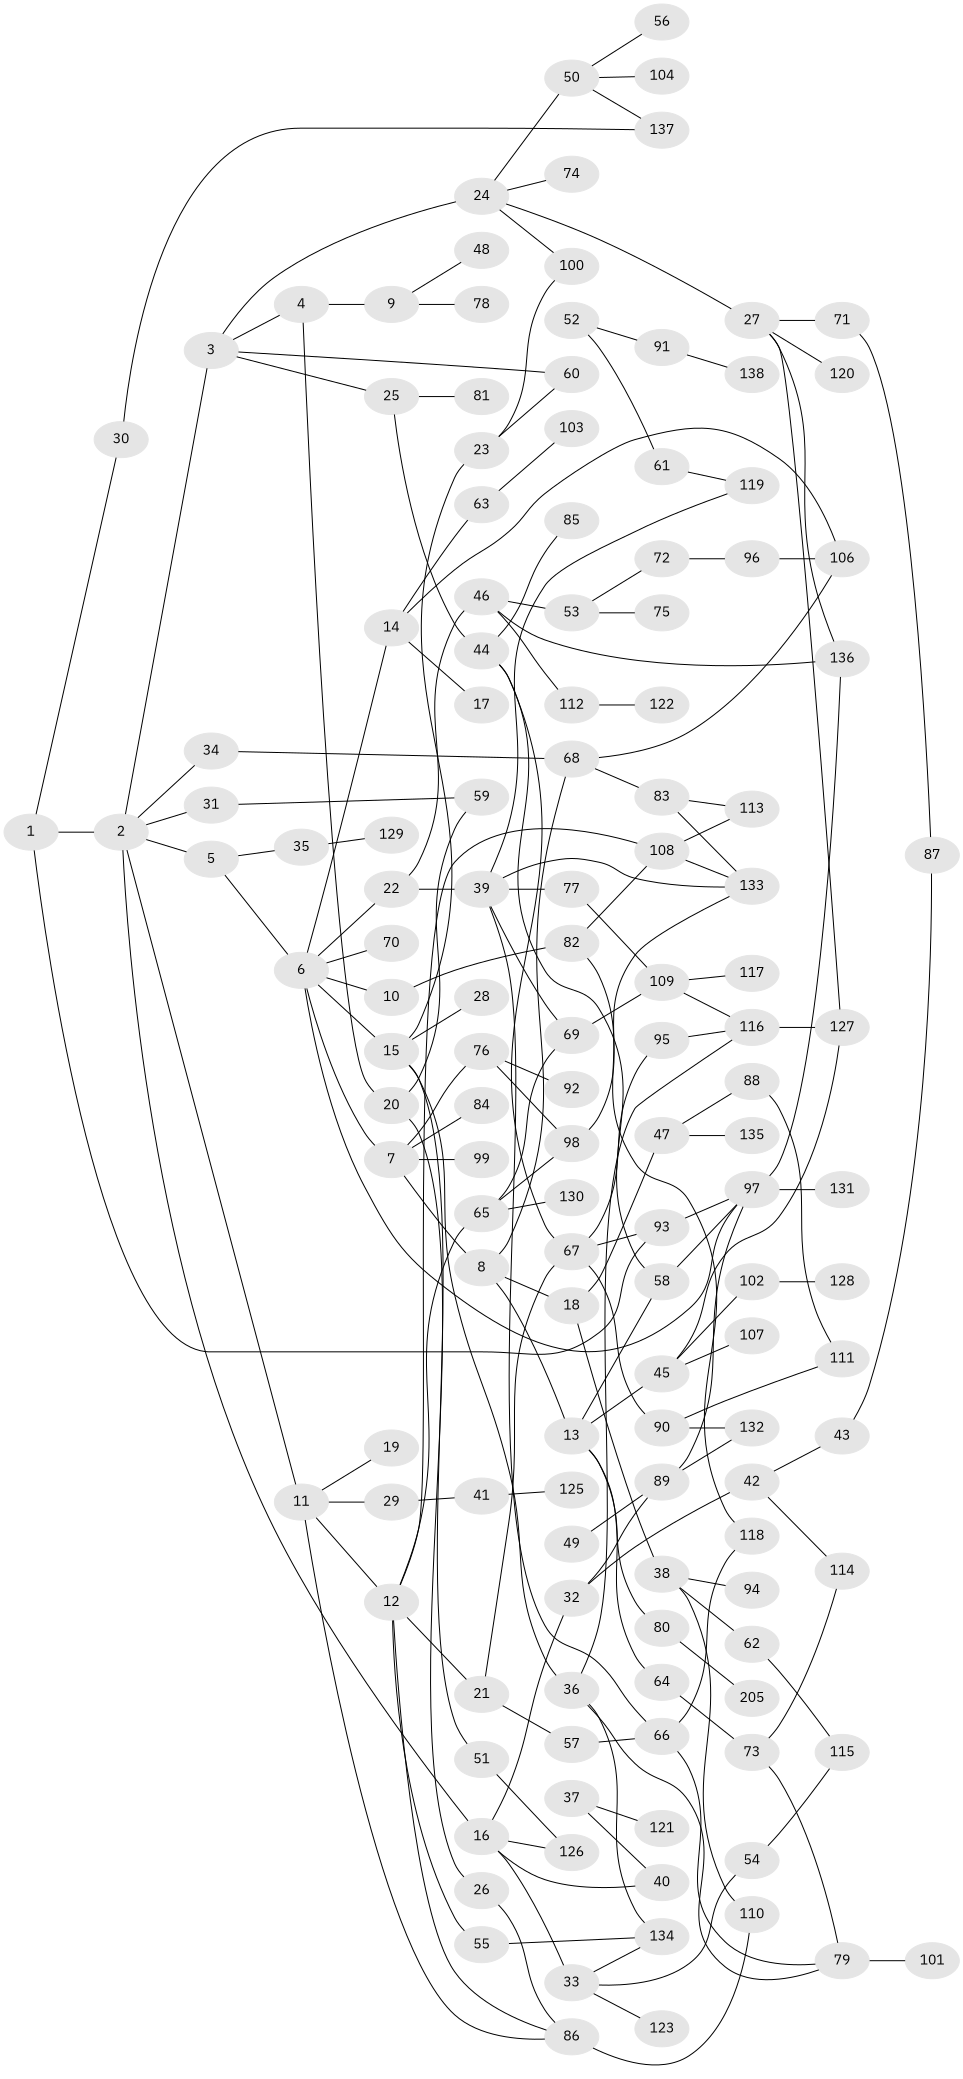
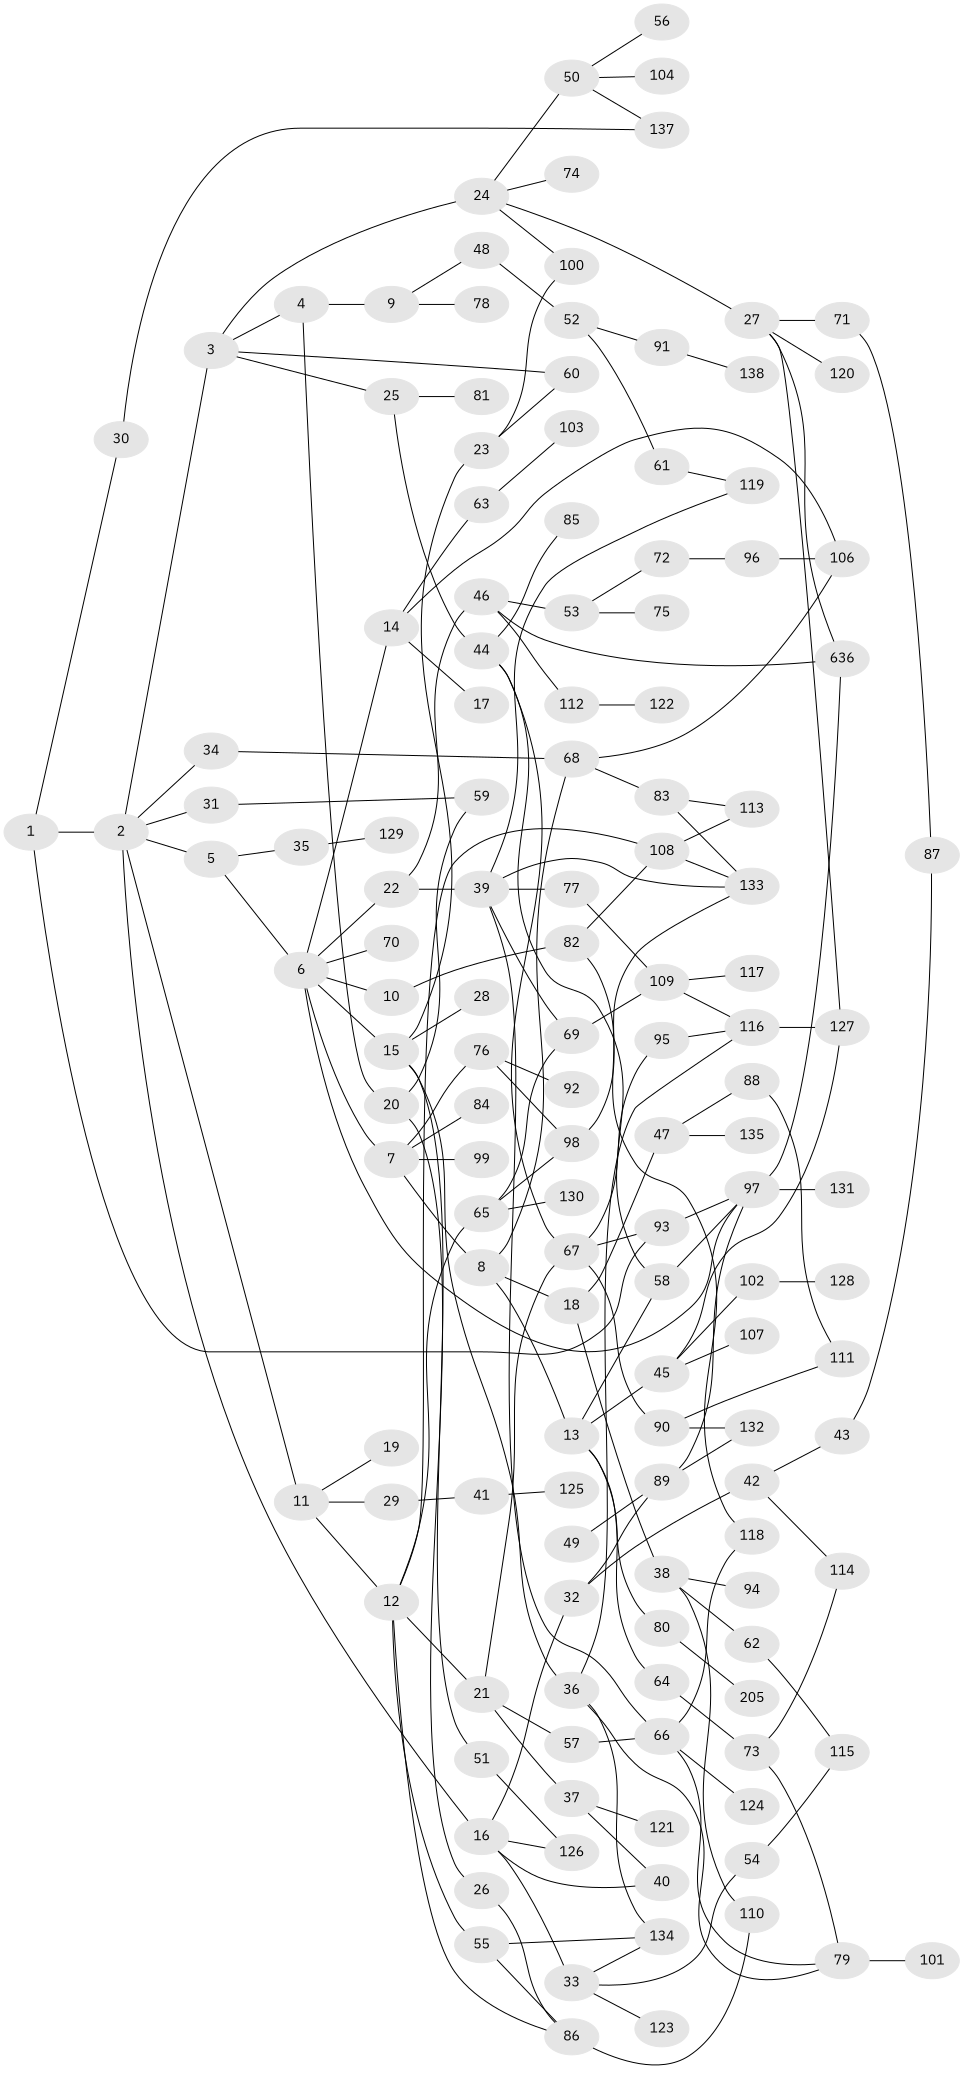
none -> (527, 285)
(842, 659) -> (842, 659)
none -> (528, 1751)
none -> (752, 1807)
(369, 1822) -> (527, 1991)
